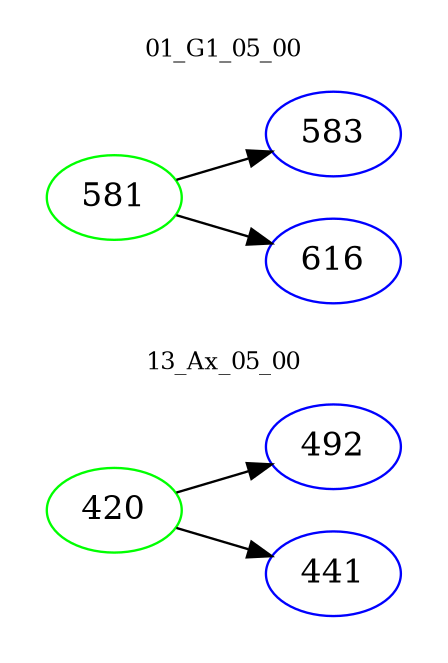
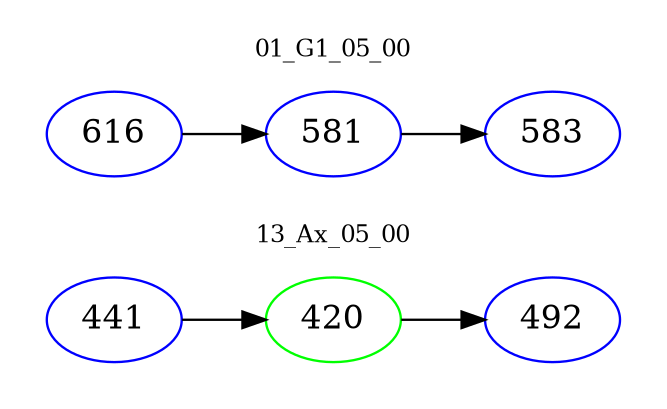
(114, 198) -> (333, 134)
(212, 226) -> (212, 134)
(212, 539) -> (212, 320)
